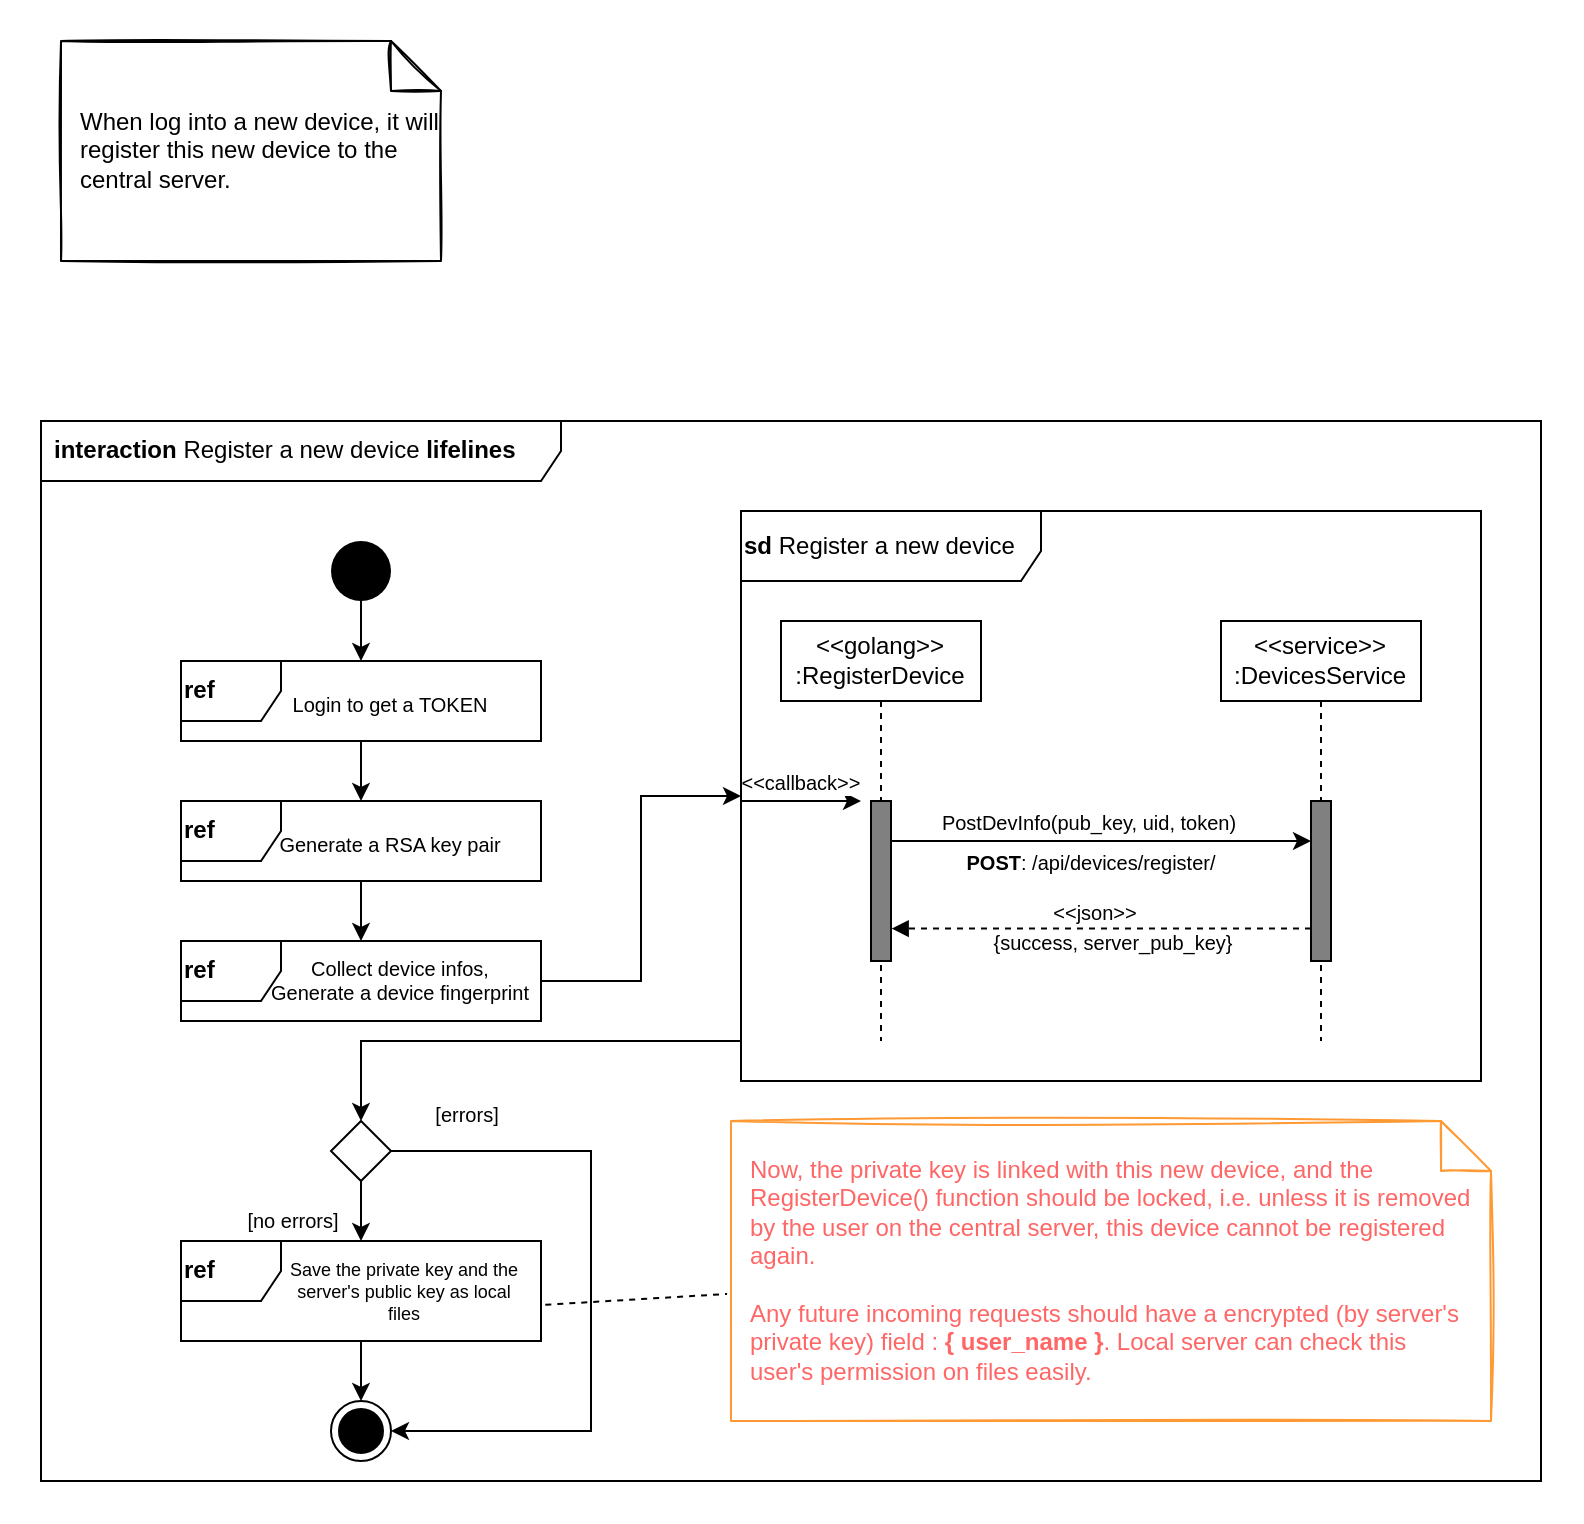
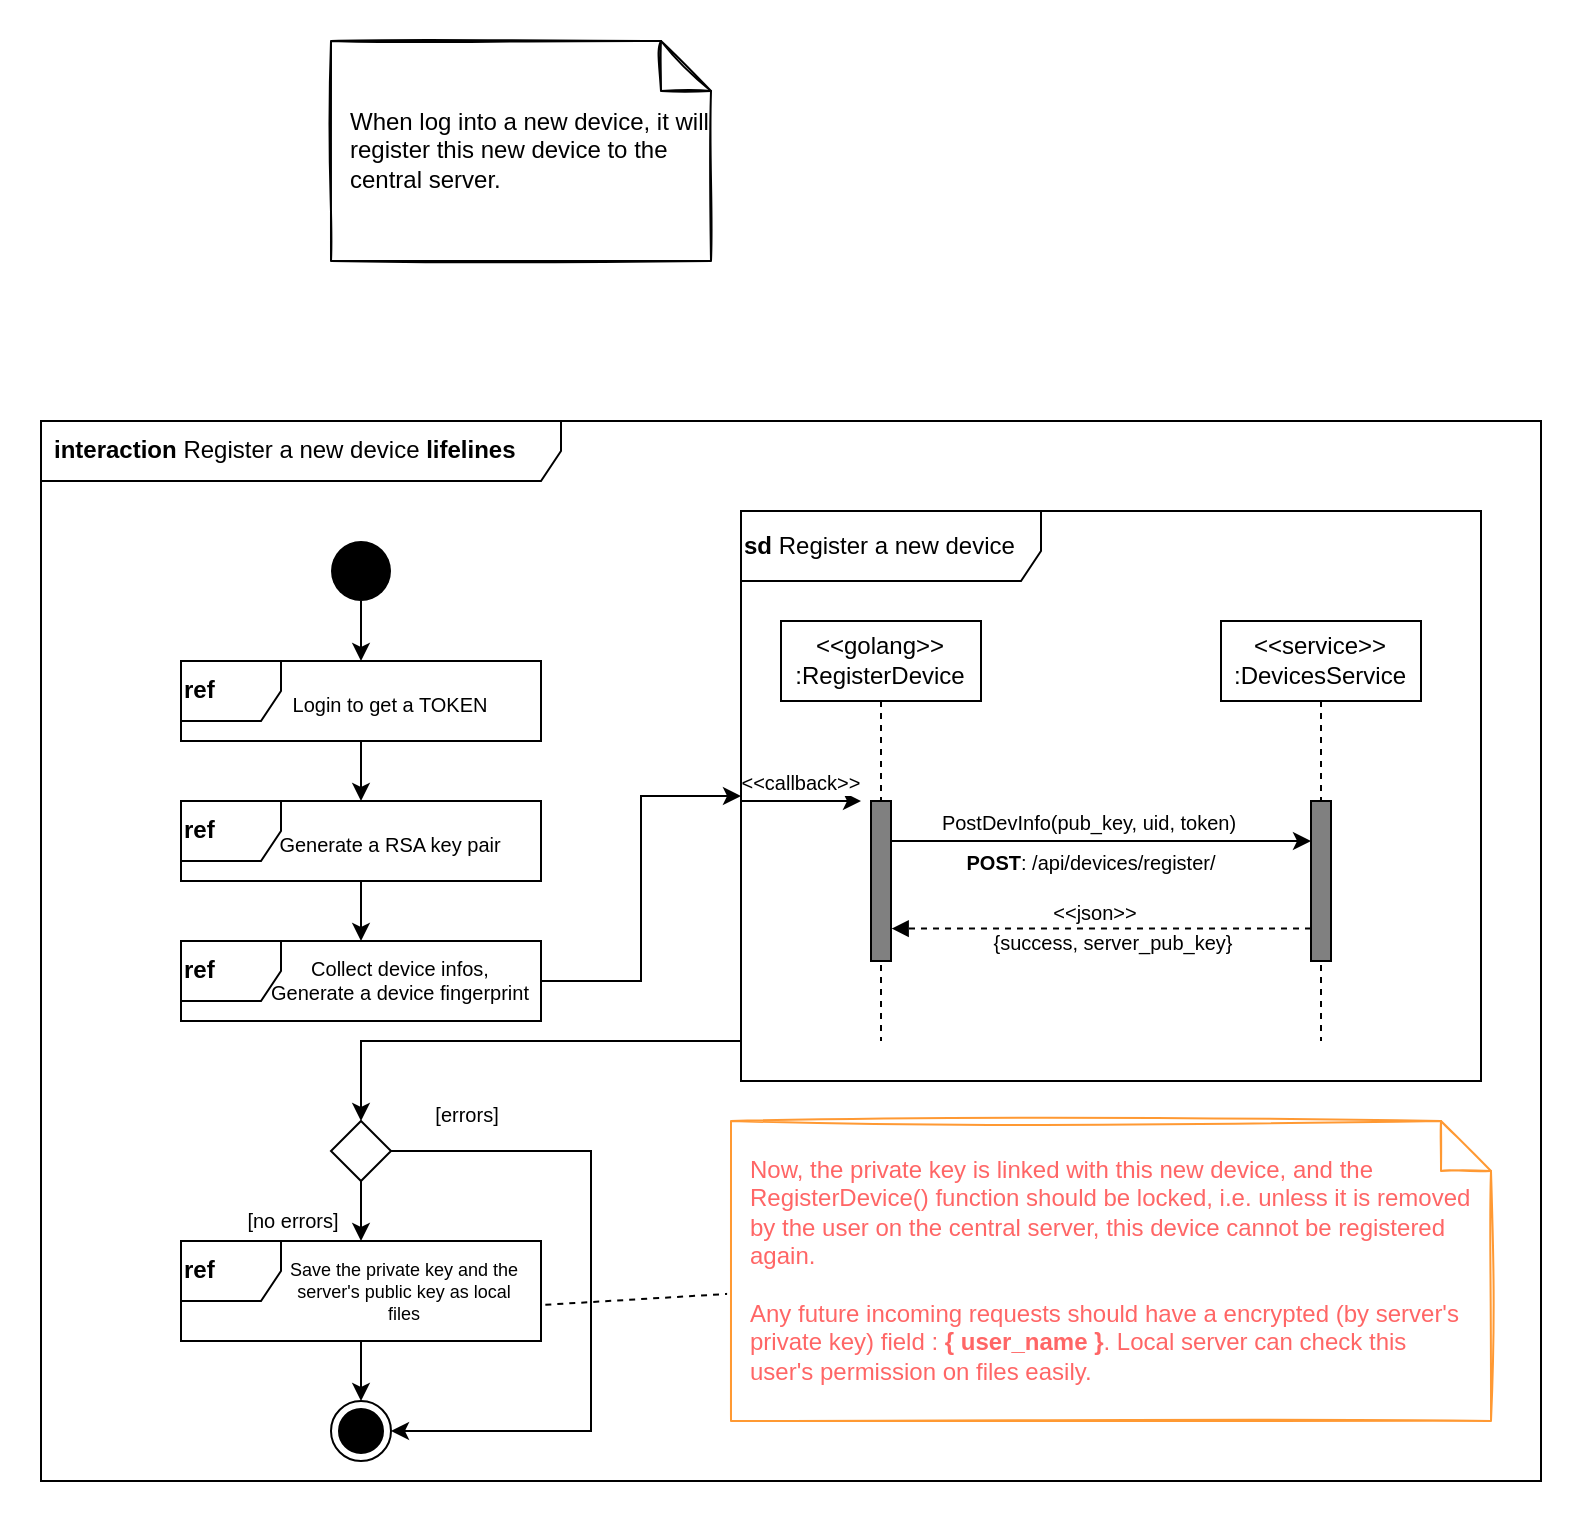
(251, 151) -> (521, 151)
